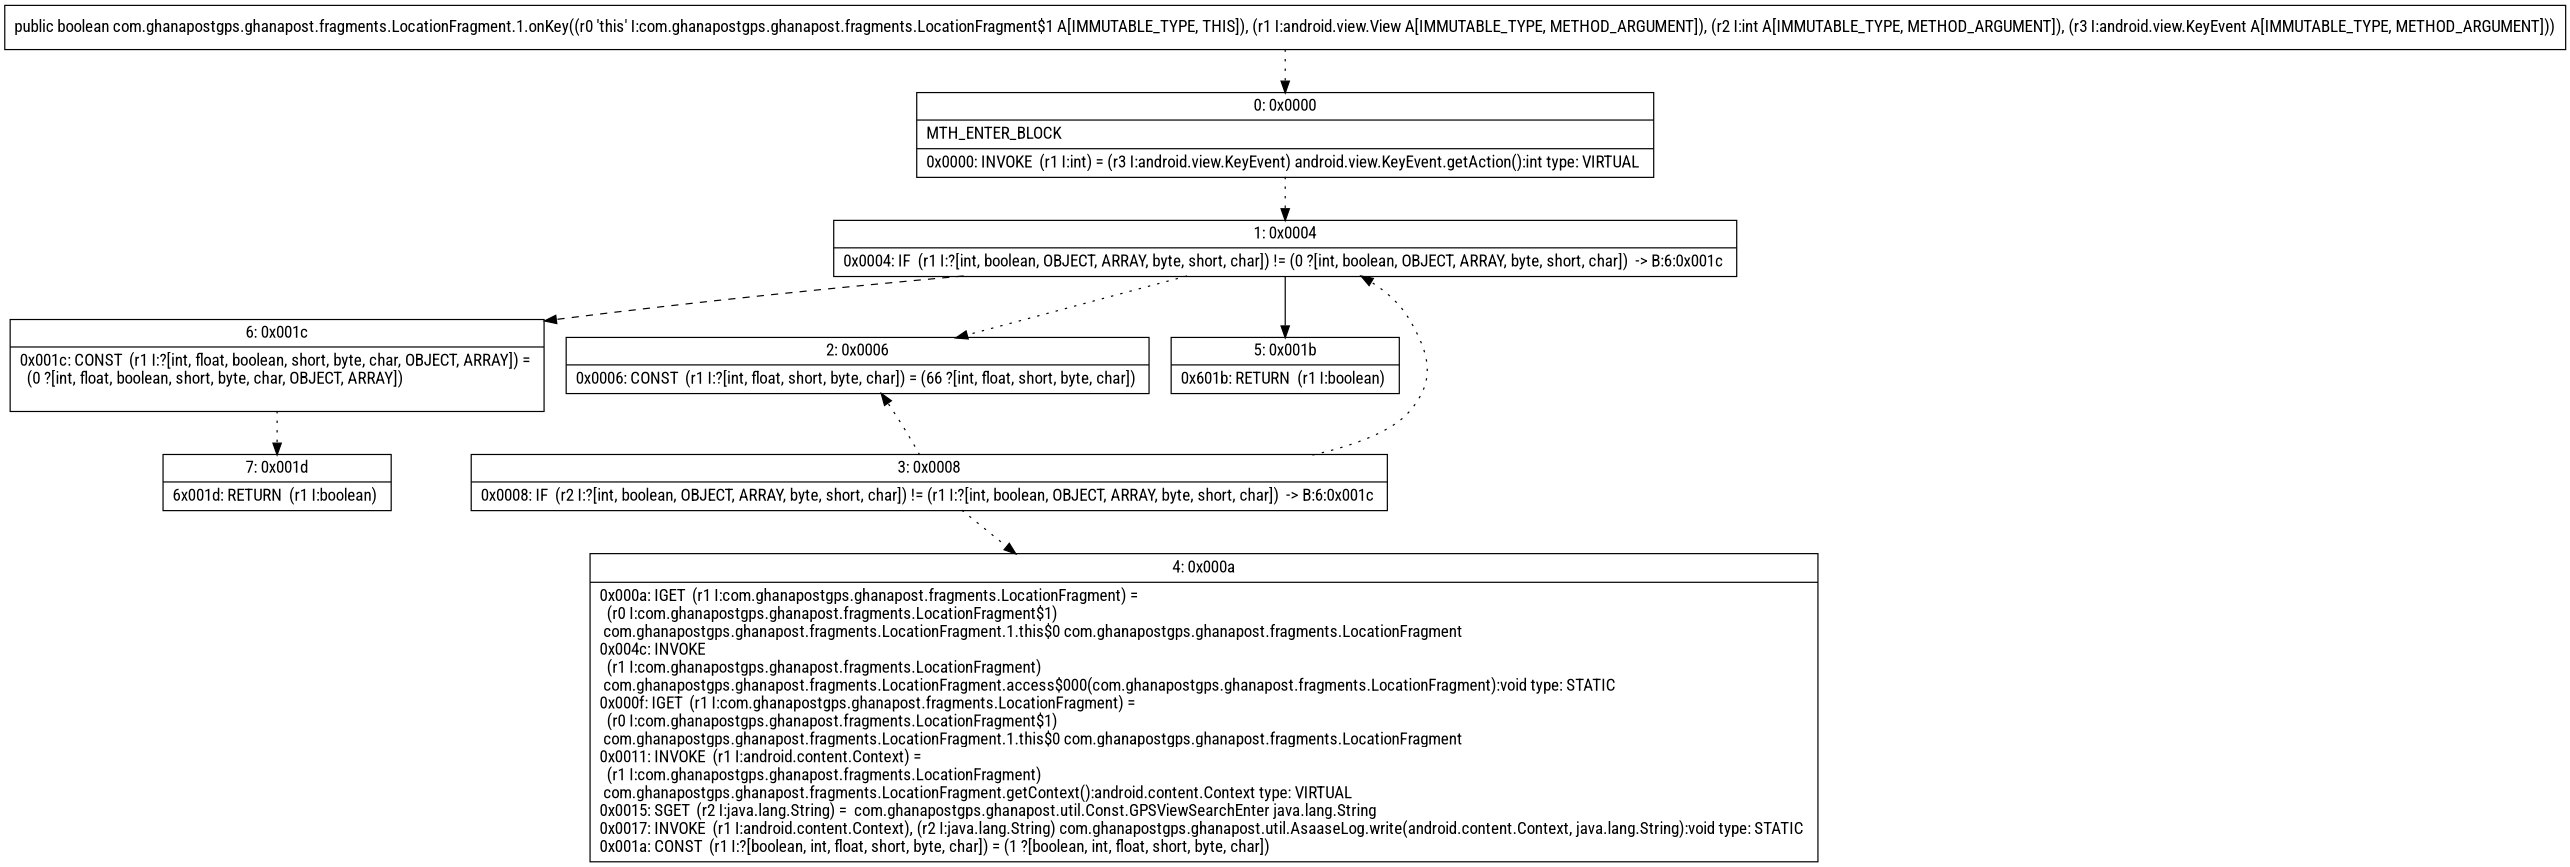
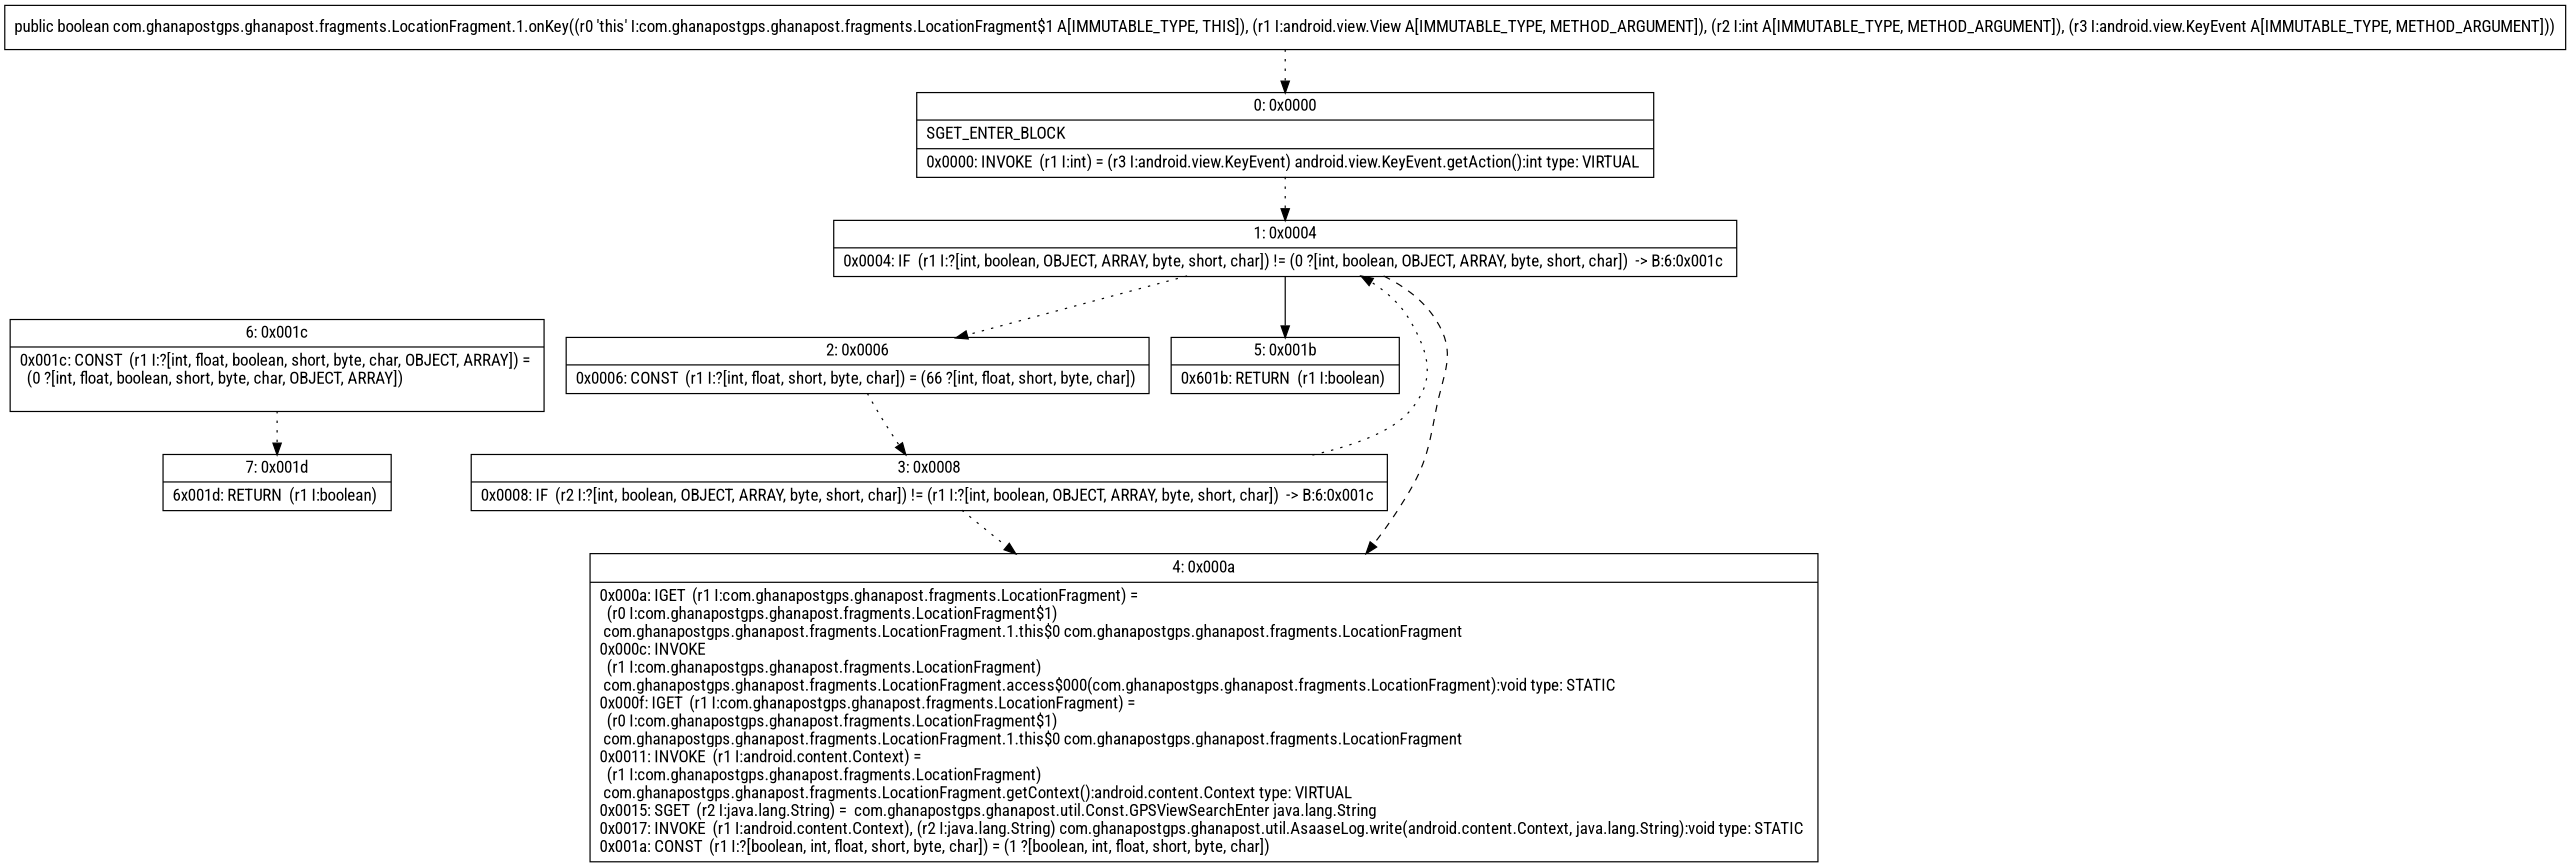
(994, 134) -> (996, 134)
(760, 296) -> (1437, 404)
(904, 429) -> (883, 419)
(656, 650) -> (656, 650)
